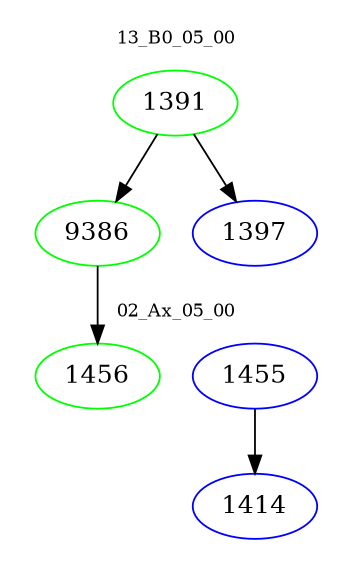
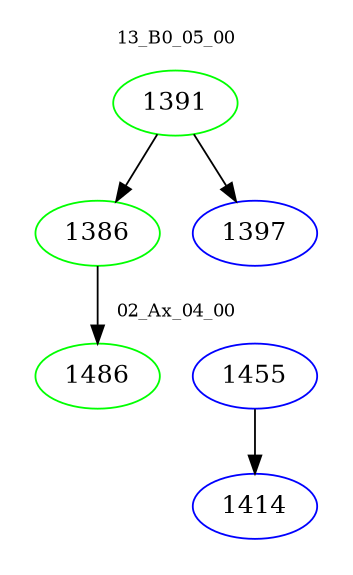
(98, 233) -> (98, 233)
(176, 312) -> (176, 312)
(98, 376) -> (98, 376)
